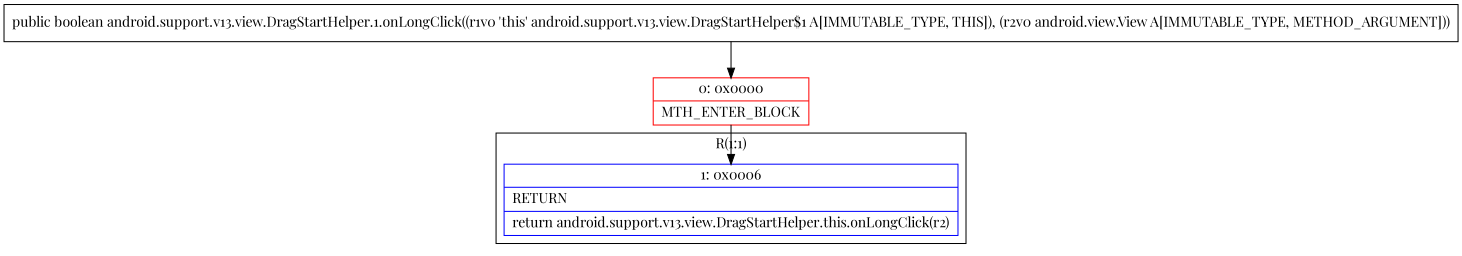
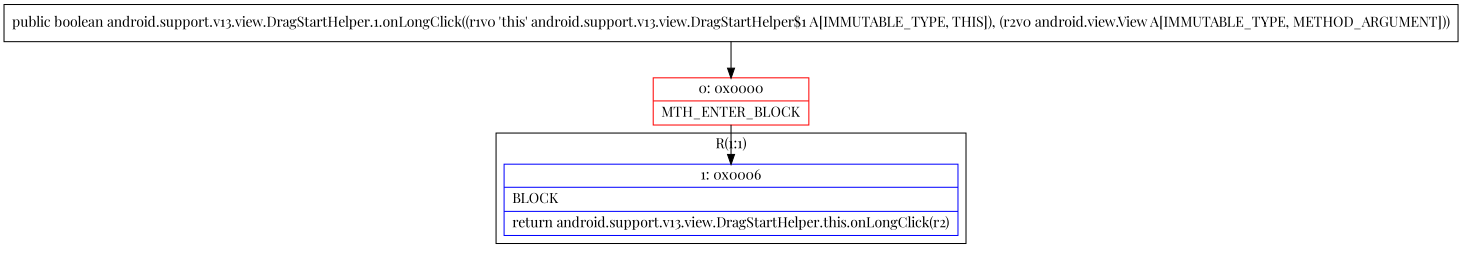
(540, 199) -> (535, 199)
